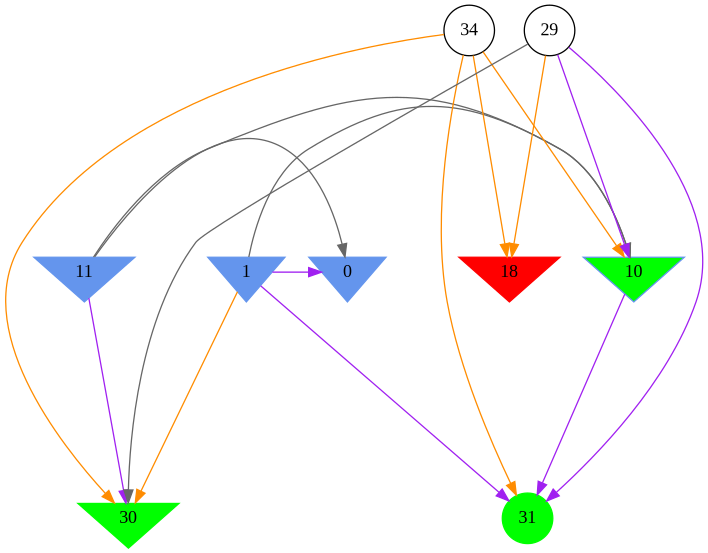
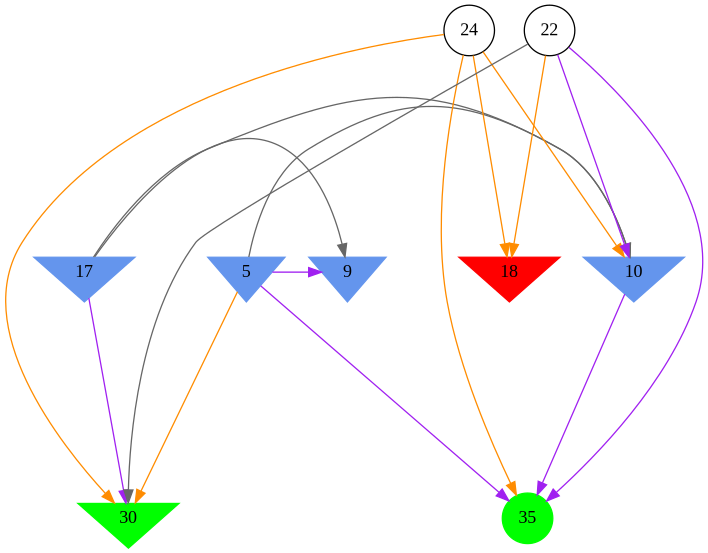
(469, 30) -> (469, 30)
(550, 30) -> (550, 30)
(84, 272) -> (84, 272)
(246, 272) -> (246, 272)
(347, 272) -> (347, 272)
(634, 272) -> (634, 272)
(528, 518) -> (528, 518)
